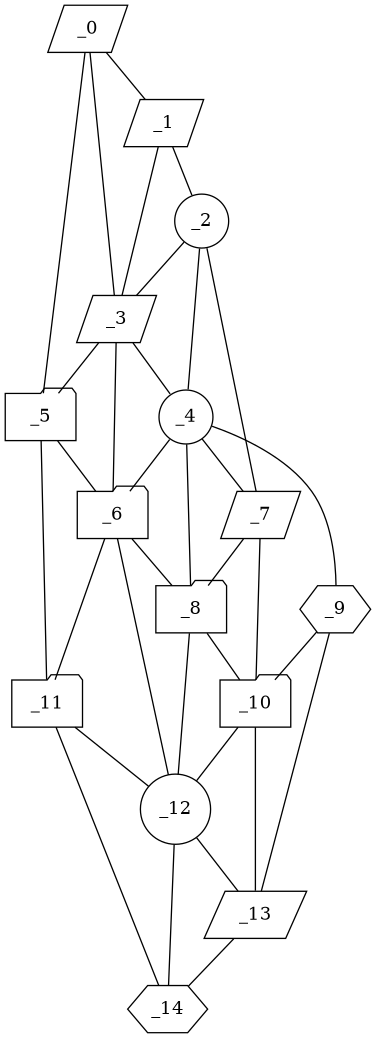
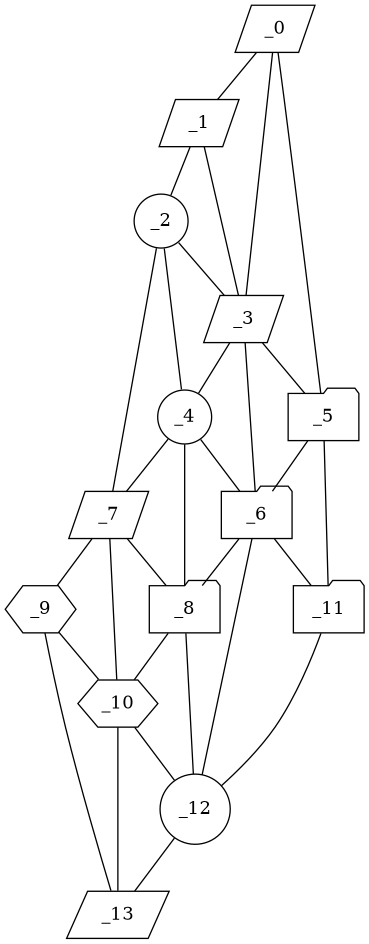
(305, 483) -> (75, 562)
(255, 704) -> (118, 704)
(168, 1009) -> none
